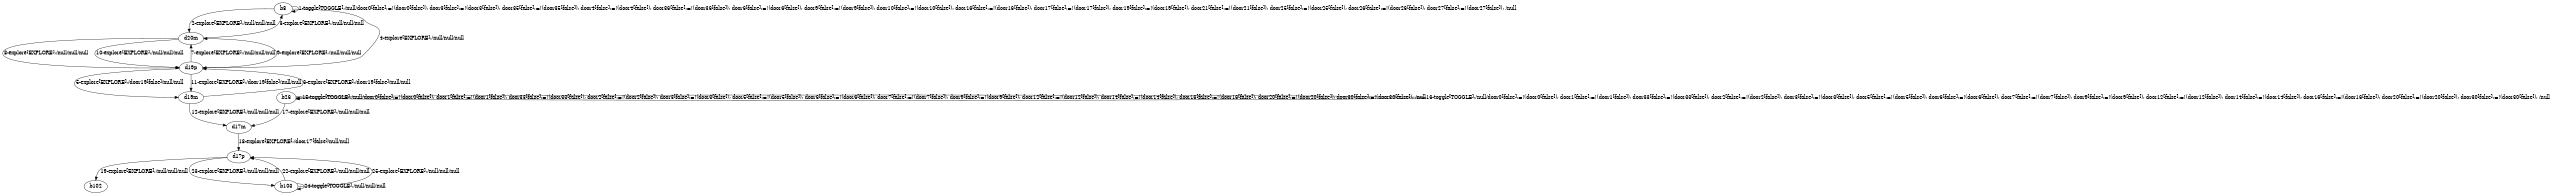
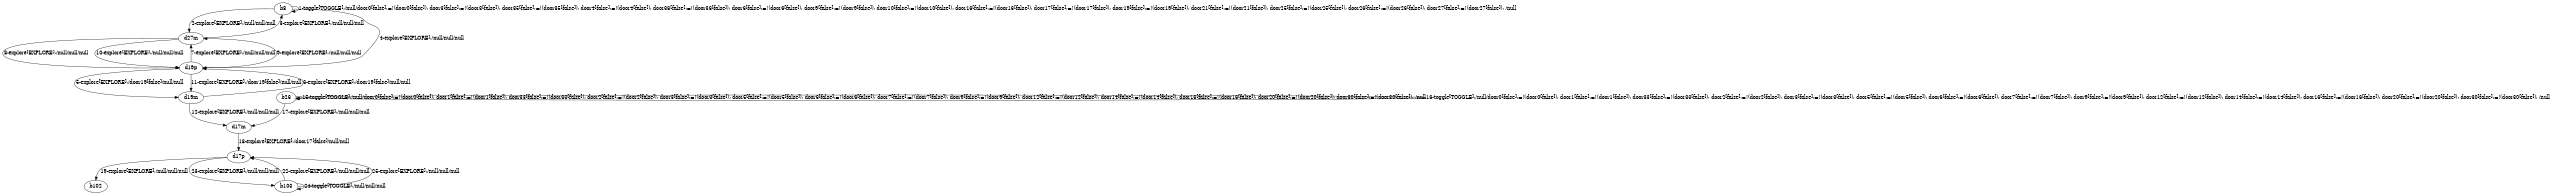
(191, 38) -> (191, 38)
